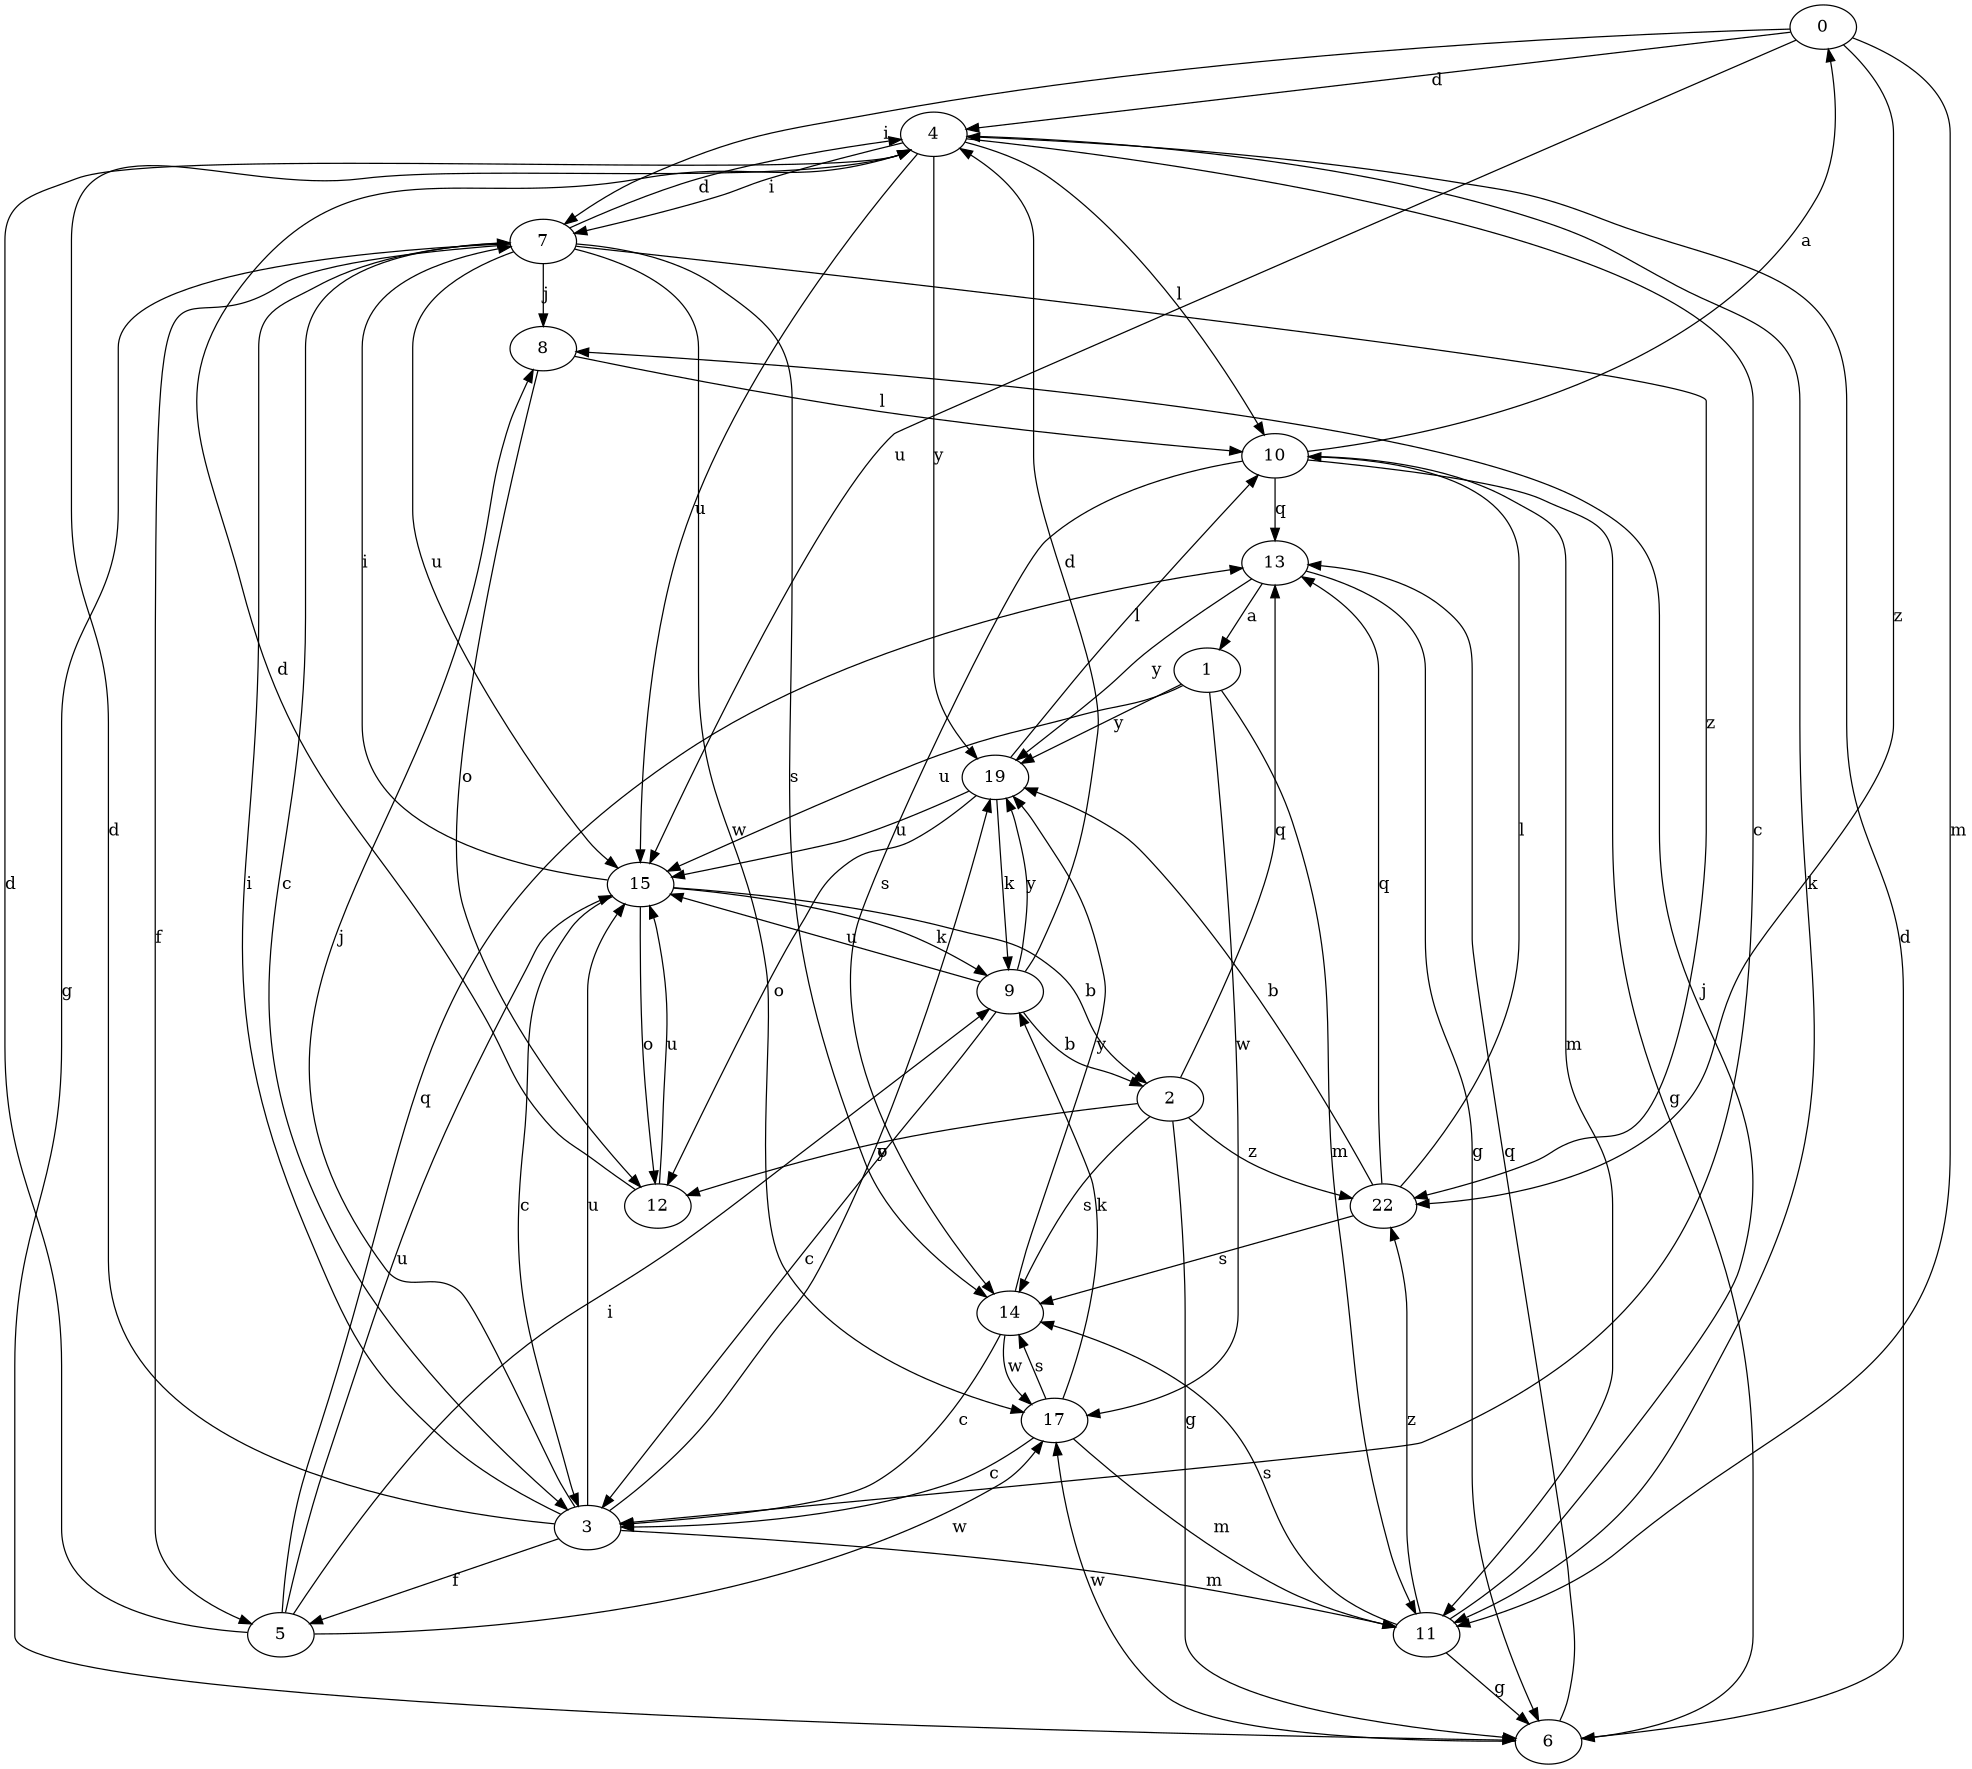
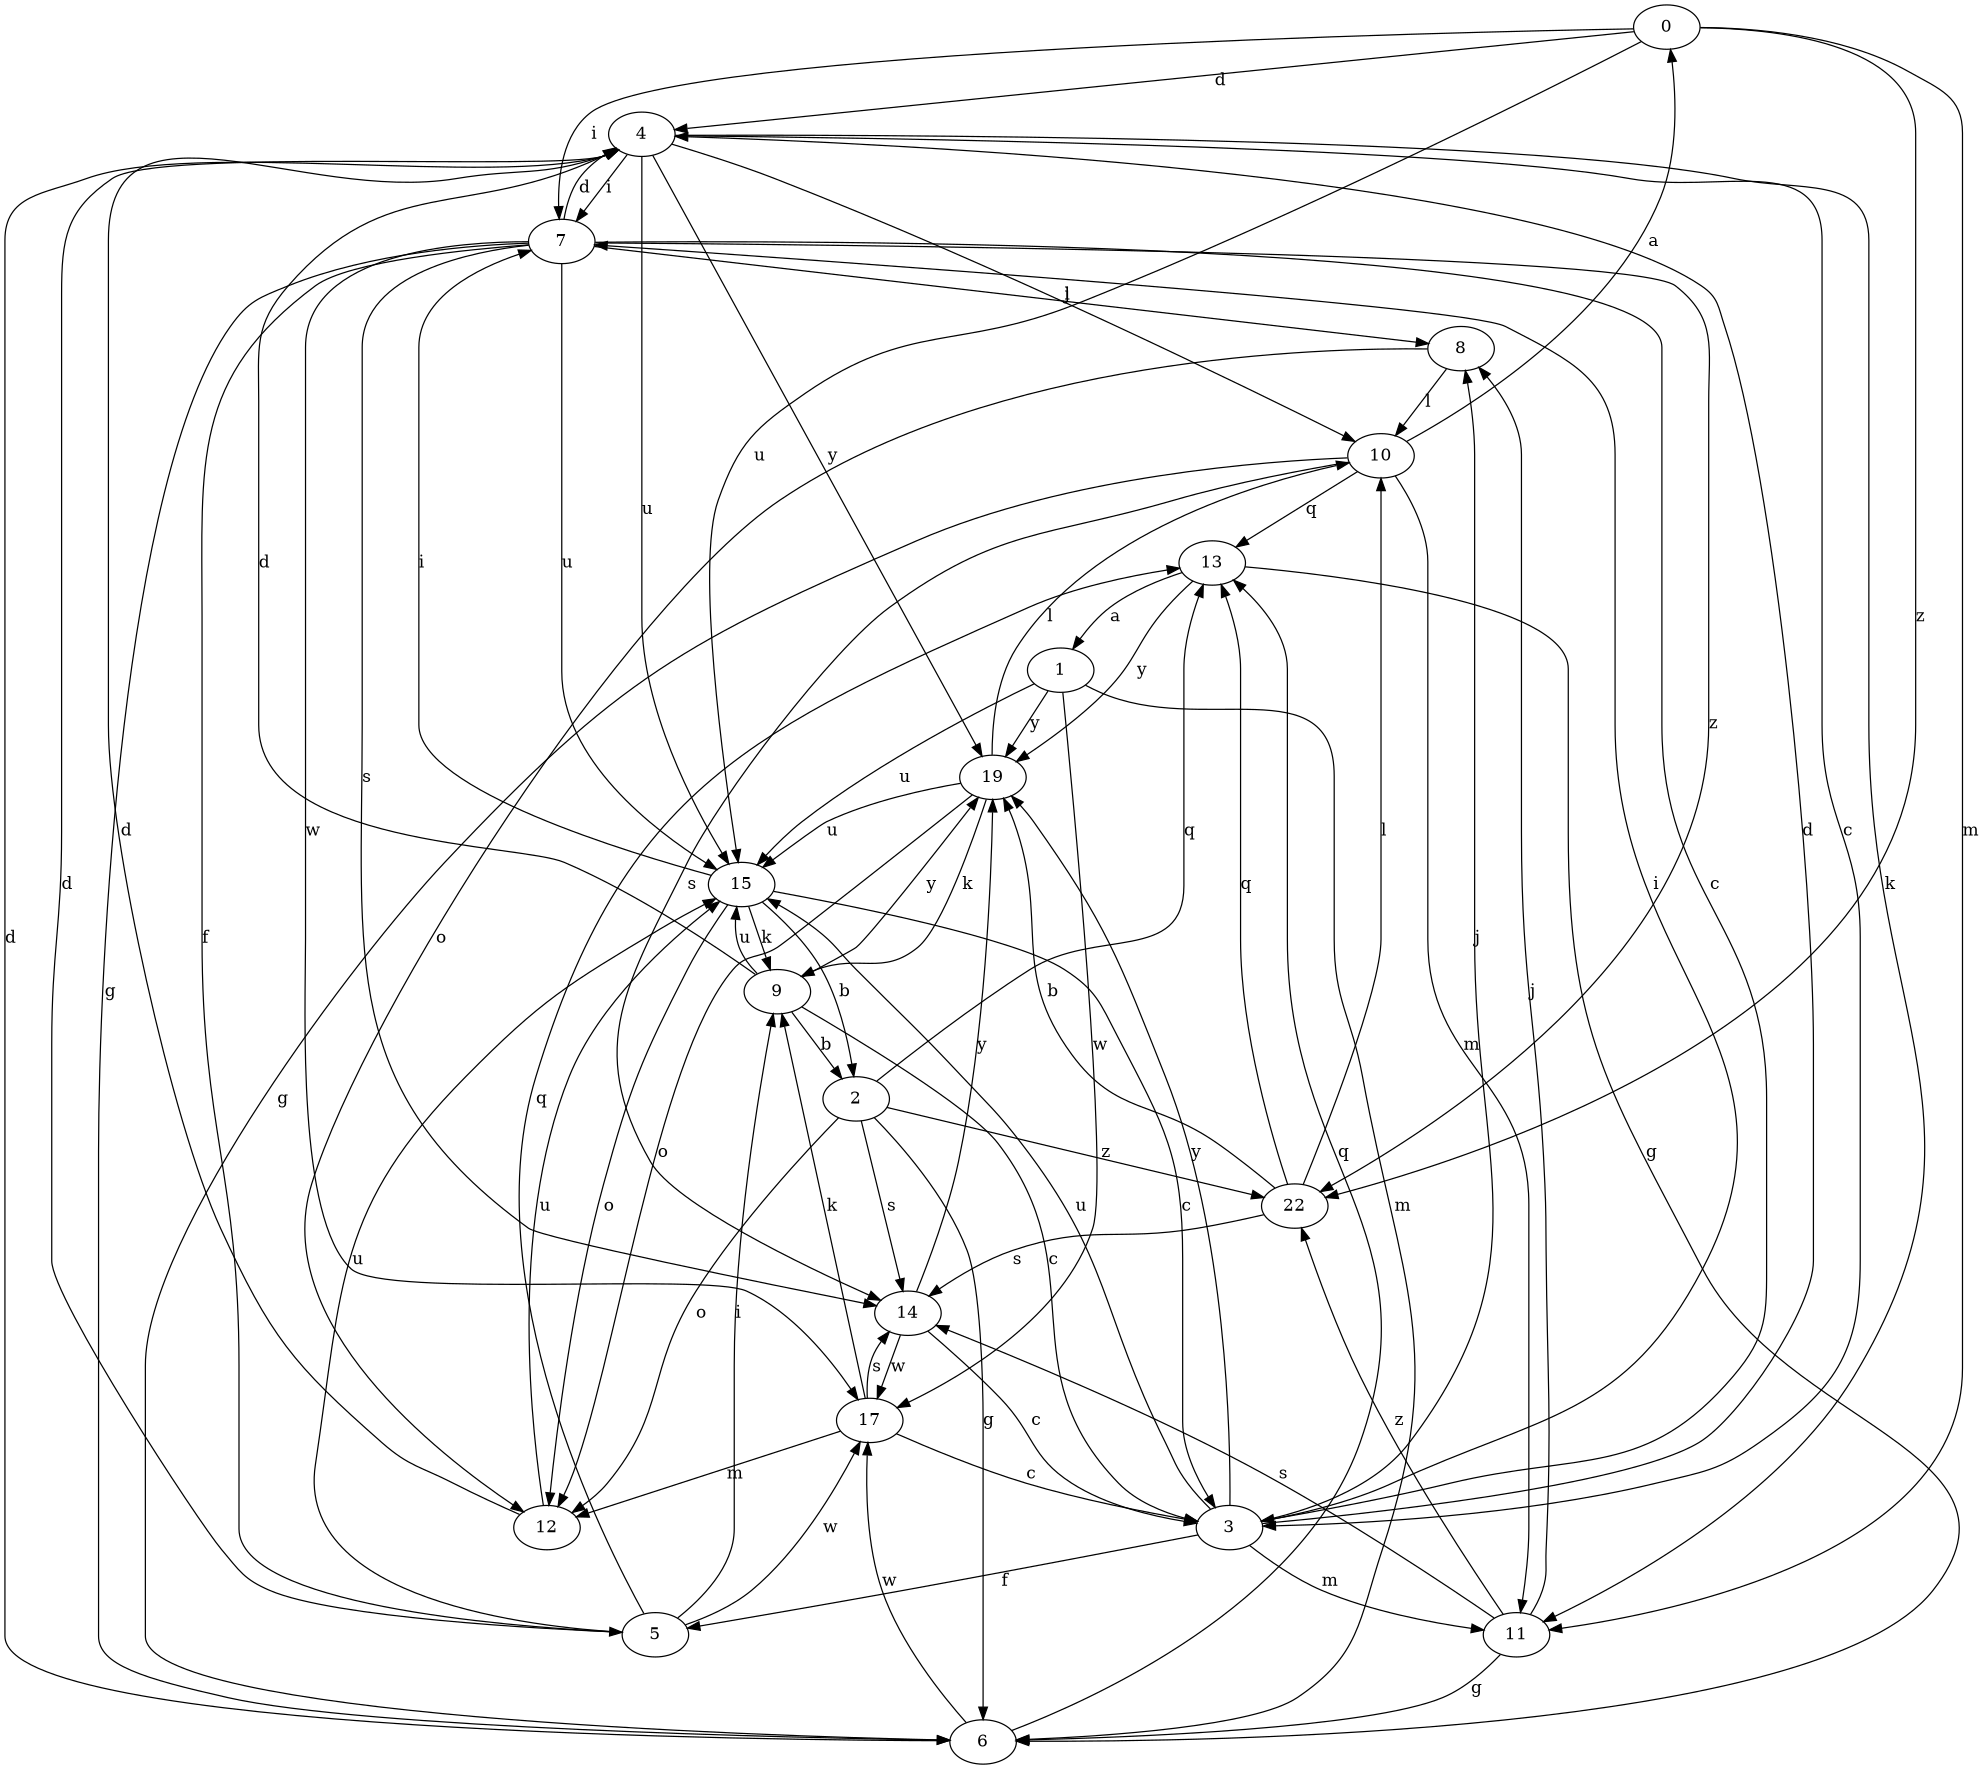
(1331, 1140) -> (1397, 1240)
(1218, 1550) -> (714, 1472)
